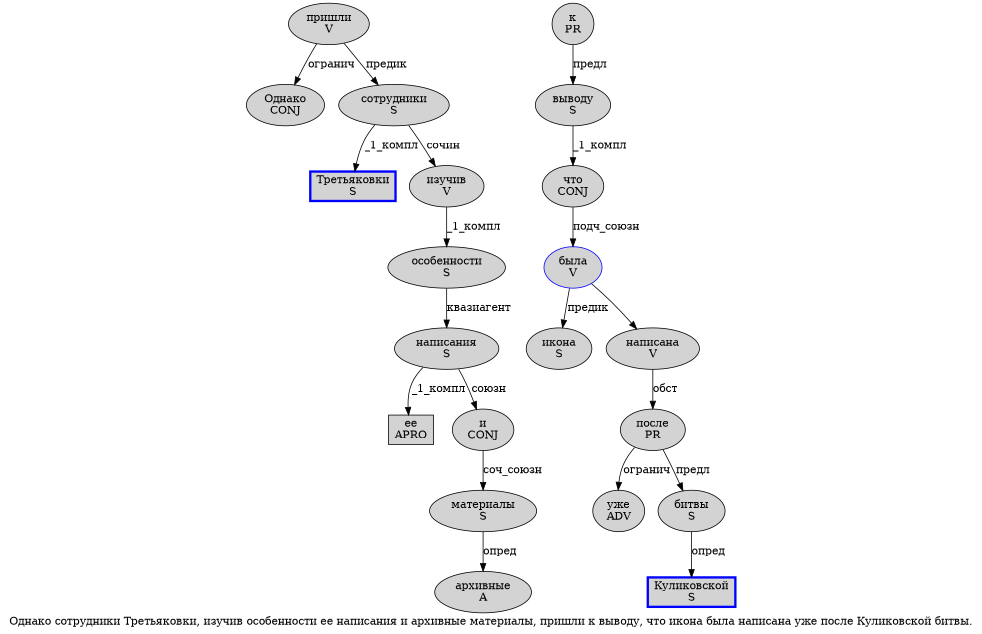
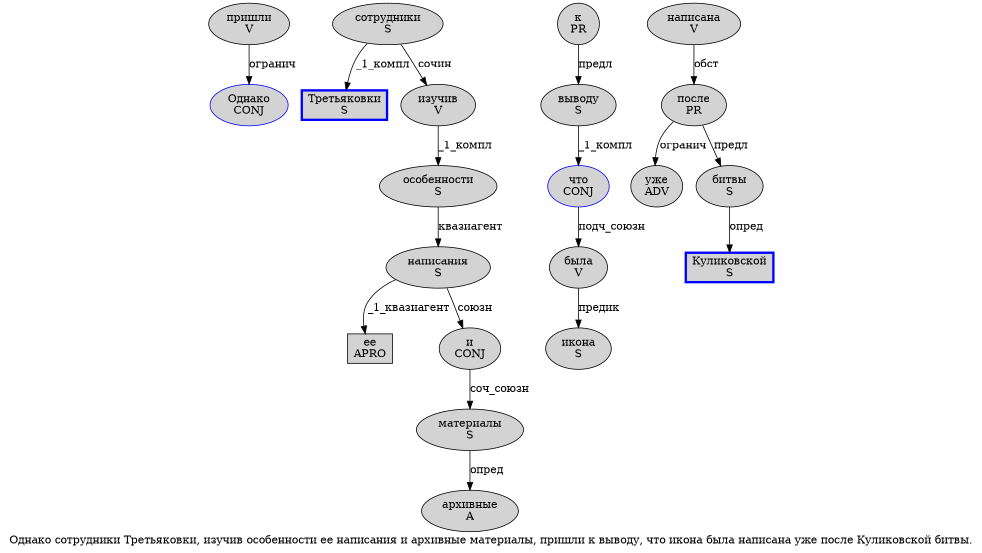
(359, 61) -> none
(285, 105) -> (249, 105)
(573, 186) -> (578, 186)
(573, 267) -> (578, 267)
(612, 303) -> none
(439, 389) -> (409, 308)
